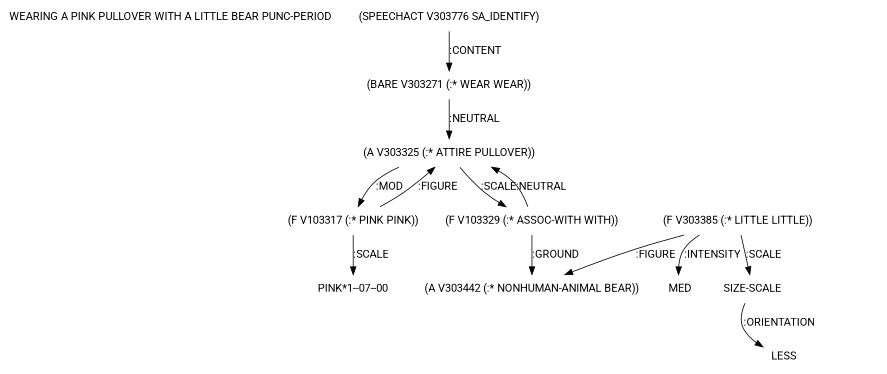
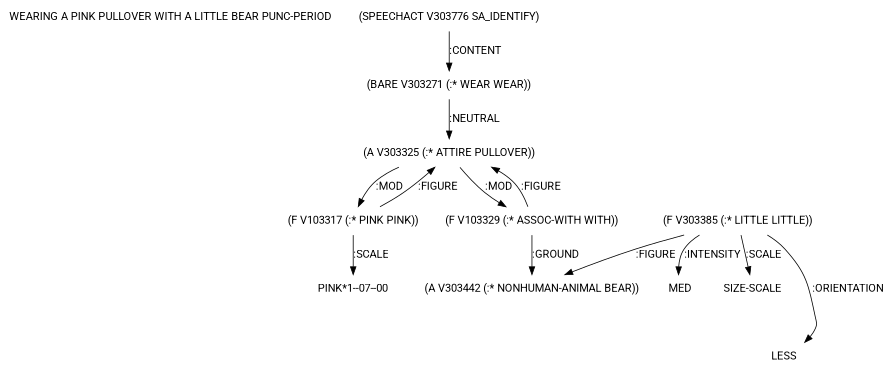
(499, 187) -> (499, 187)
(541, 187) -> (541, 187)
(742, 325) -> (806, 280)
